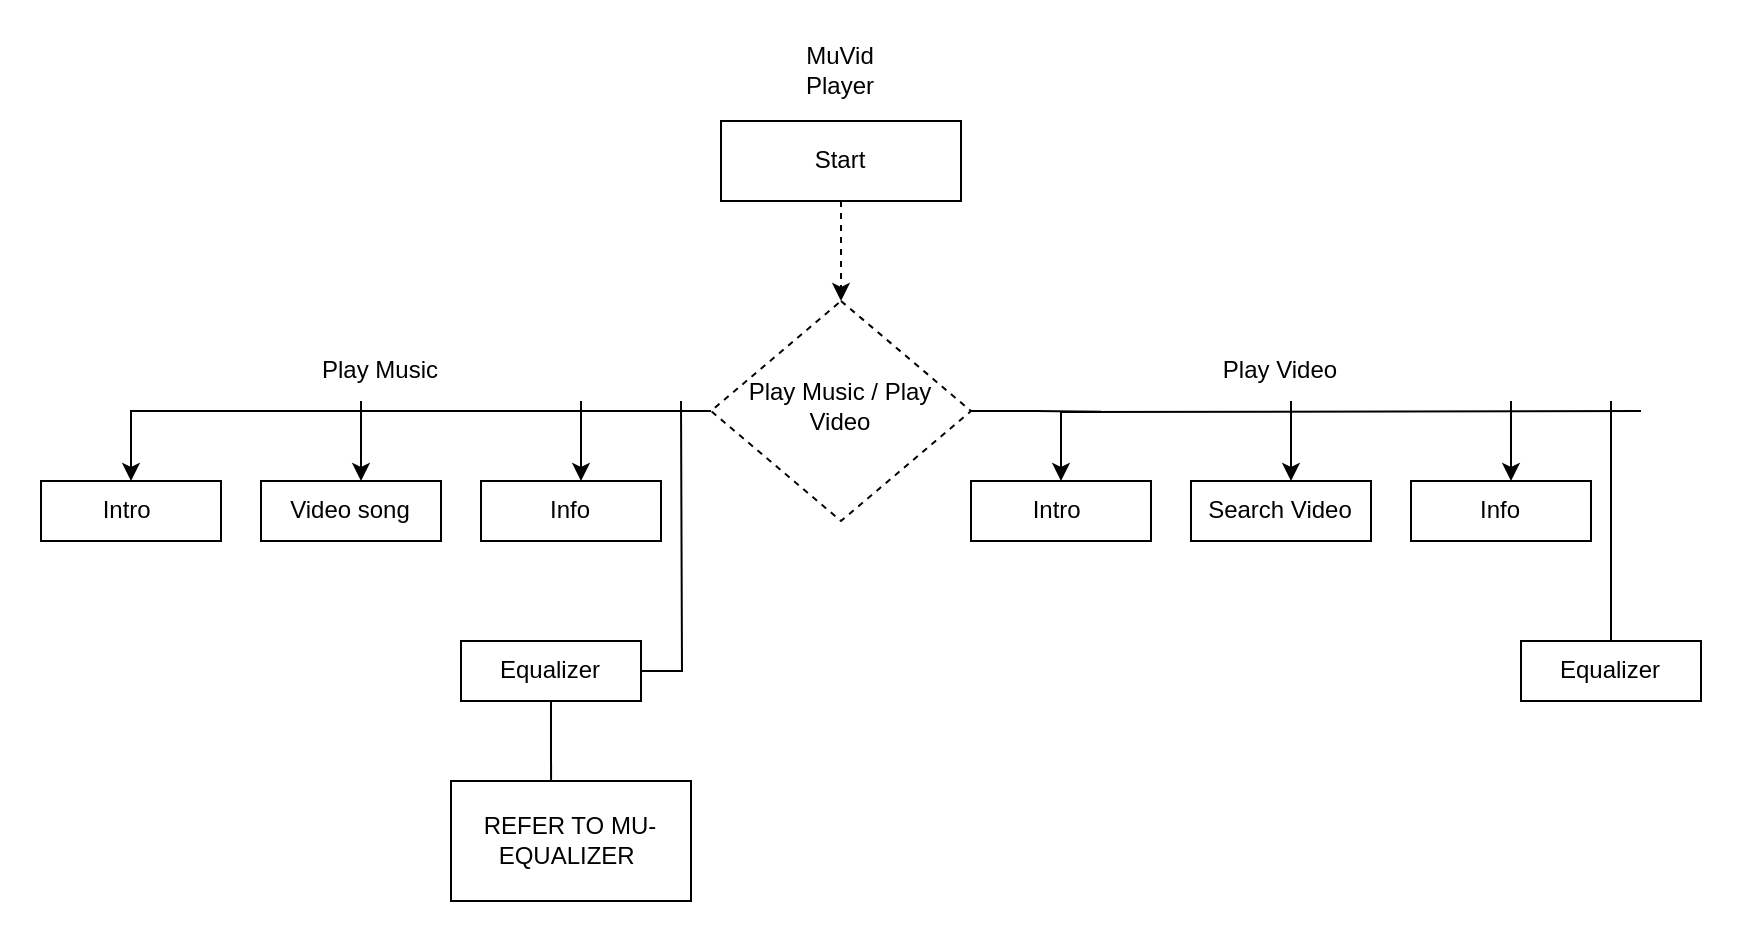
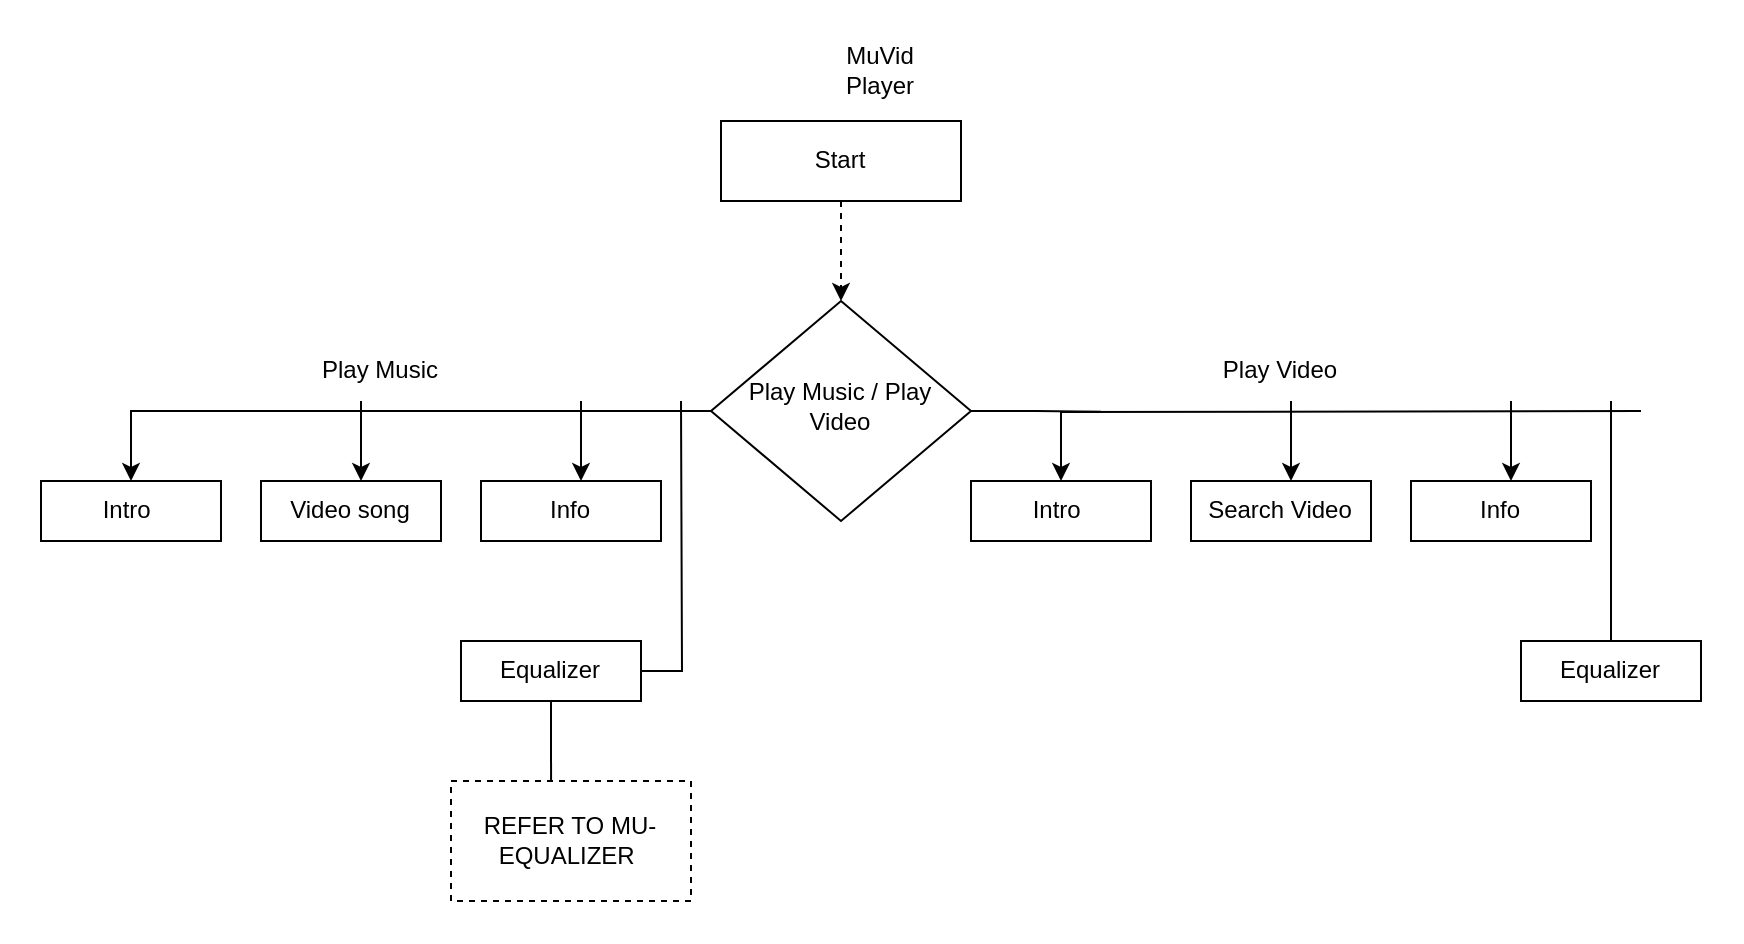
(841, 71) -> (881, 71)
(841, 411) -> (841, 411)
(571, 841) -> (571, 841)
